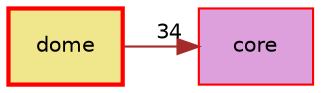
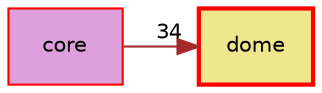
(150, 47) -> (150, 47)
